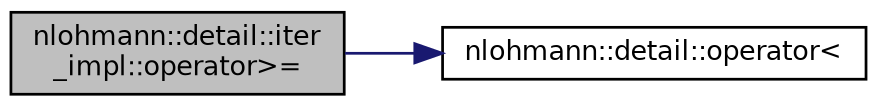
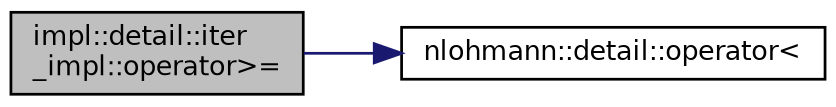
(178, 53) -> (157, 53)
